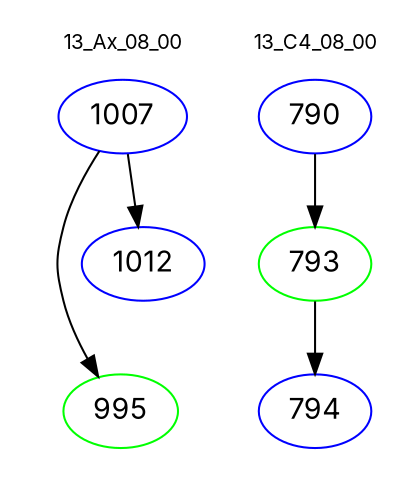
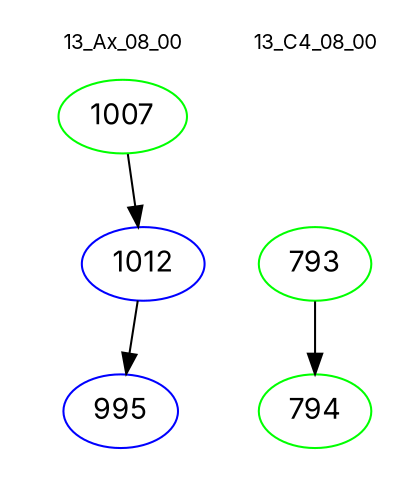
(123, 117) -> (123, 117)
(315, 117) -> none
(58, 253) -> (134, 327)
(121, 411) -> (121, 411)
(315, 411) -> (315, 411)
